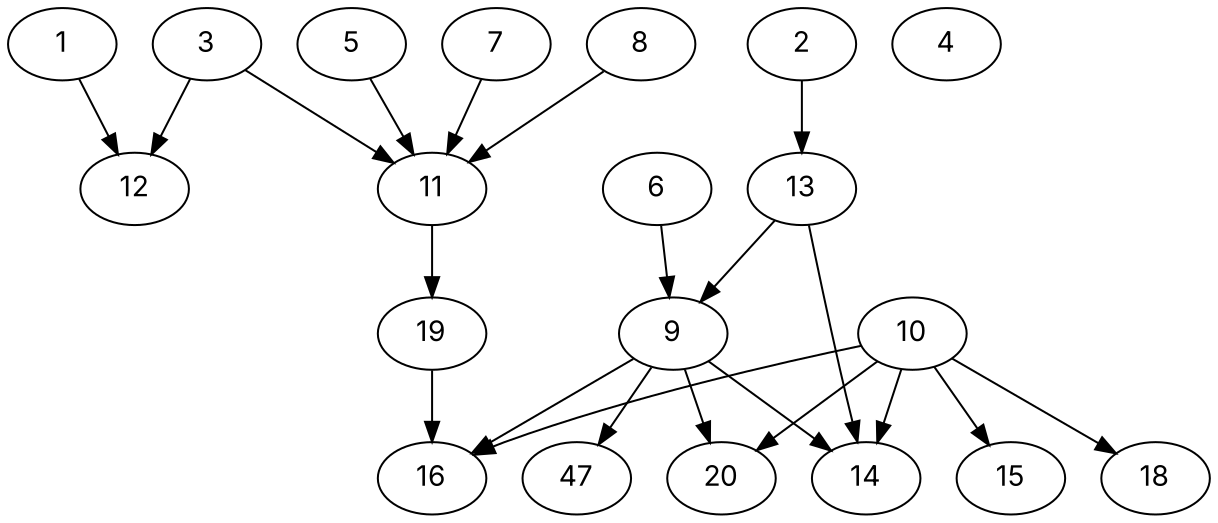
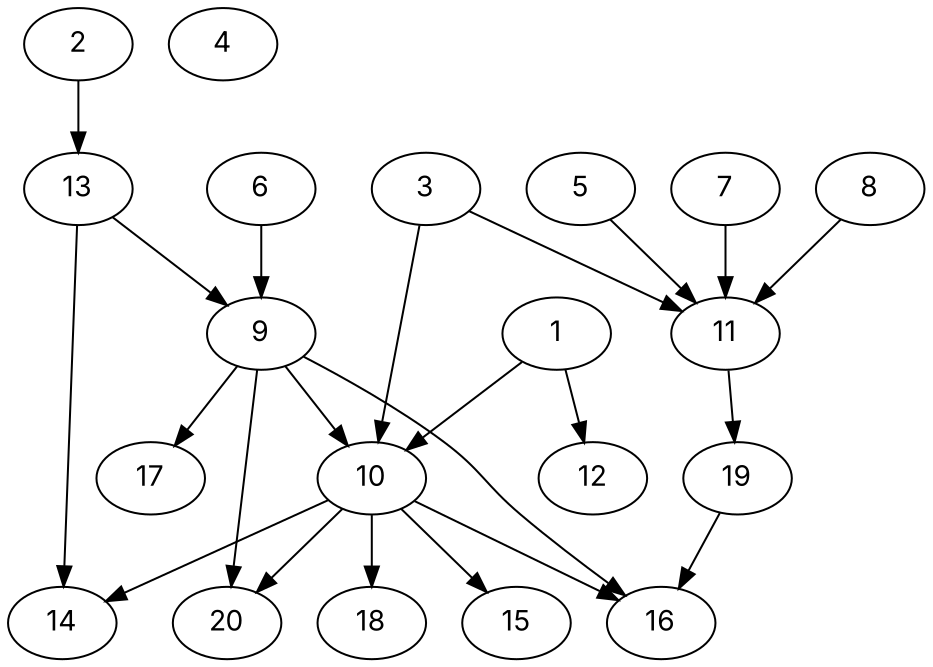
(175, 108) -> (401, 323)
none -> (472, 400)
(762, 400) -> (310, 398)
(577, 478) -> (151, 478)
